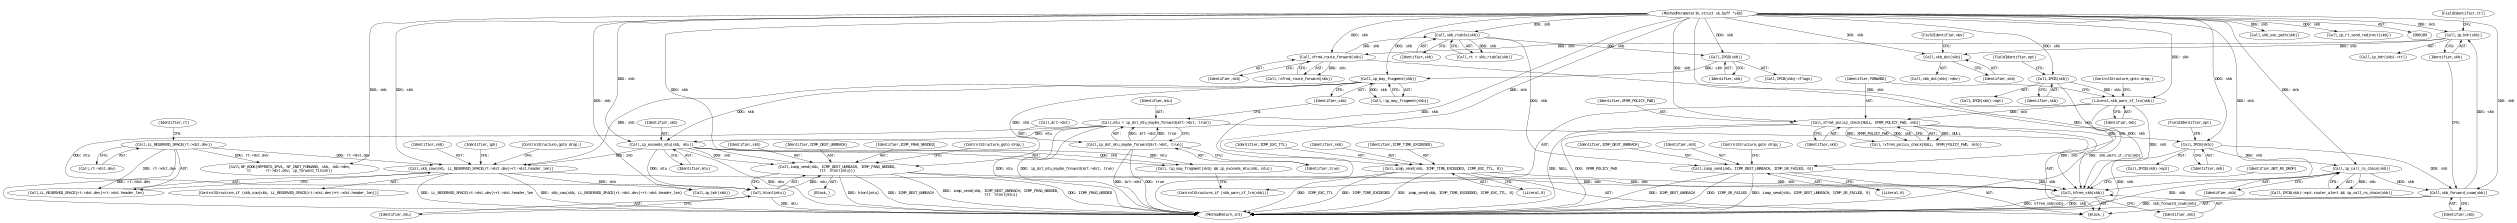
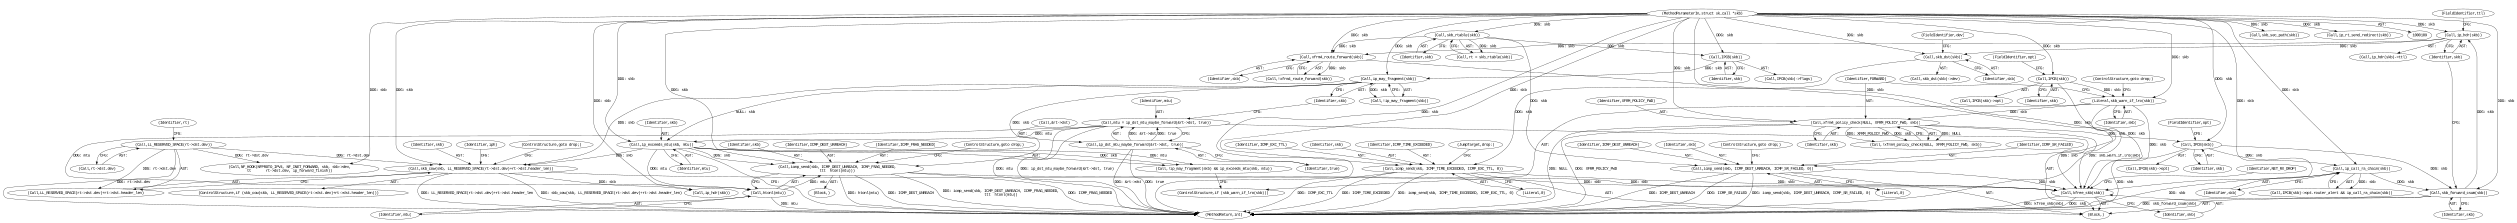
(1702, 14) -> (1702, 14)
(1383, 40) -> (1378, 39)
none -> (1679, 88)
(746, 112) -> (746, 112)
none -> (1476, 145)
none -> (2045, 145)
(776, 182) -> (776, 182)
